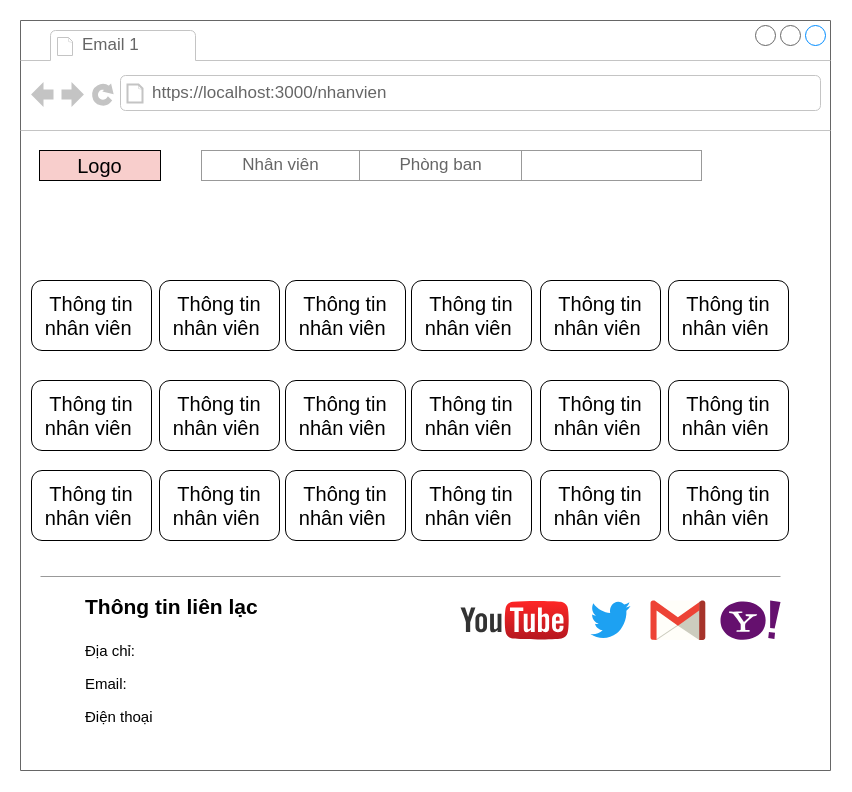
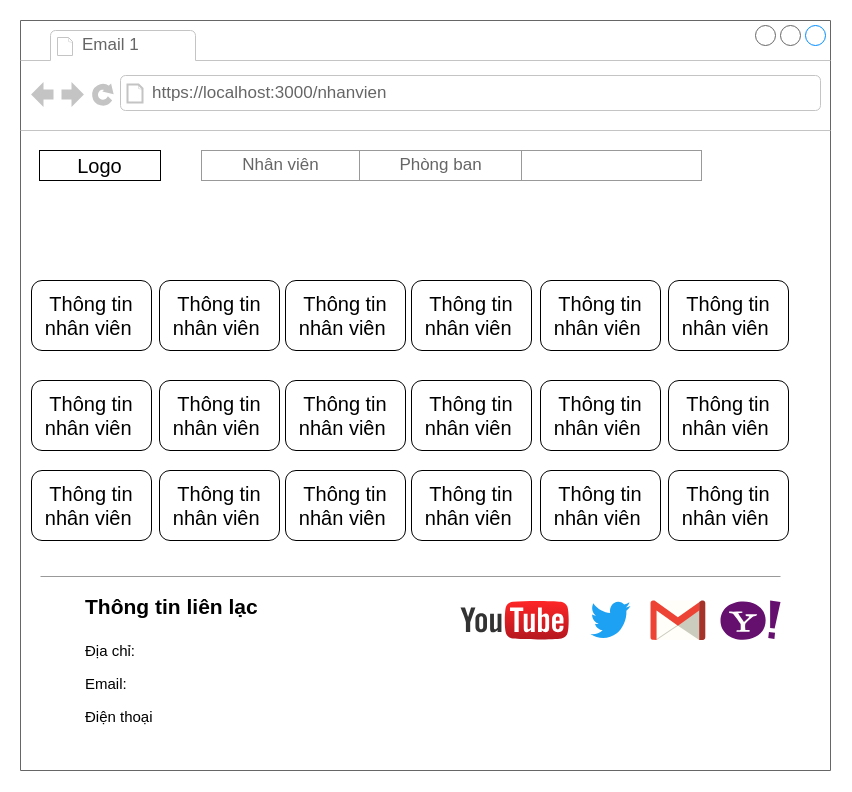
(100, 166) -> (100, 166)
